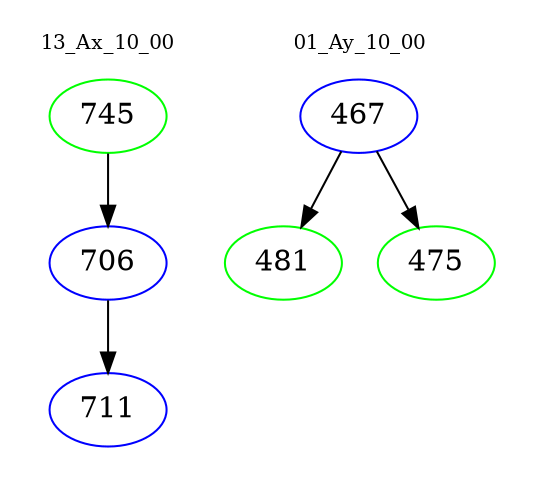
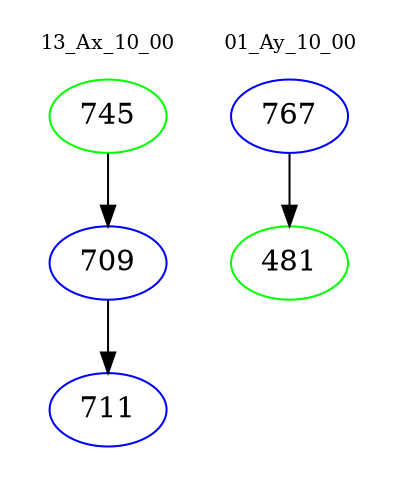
(359, 116) -> (290, 116)
(108, 263) -> (108, 263)
(436, 263) -> none
